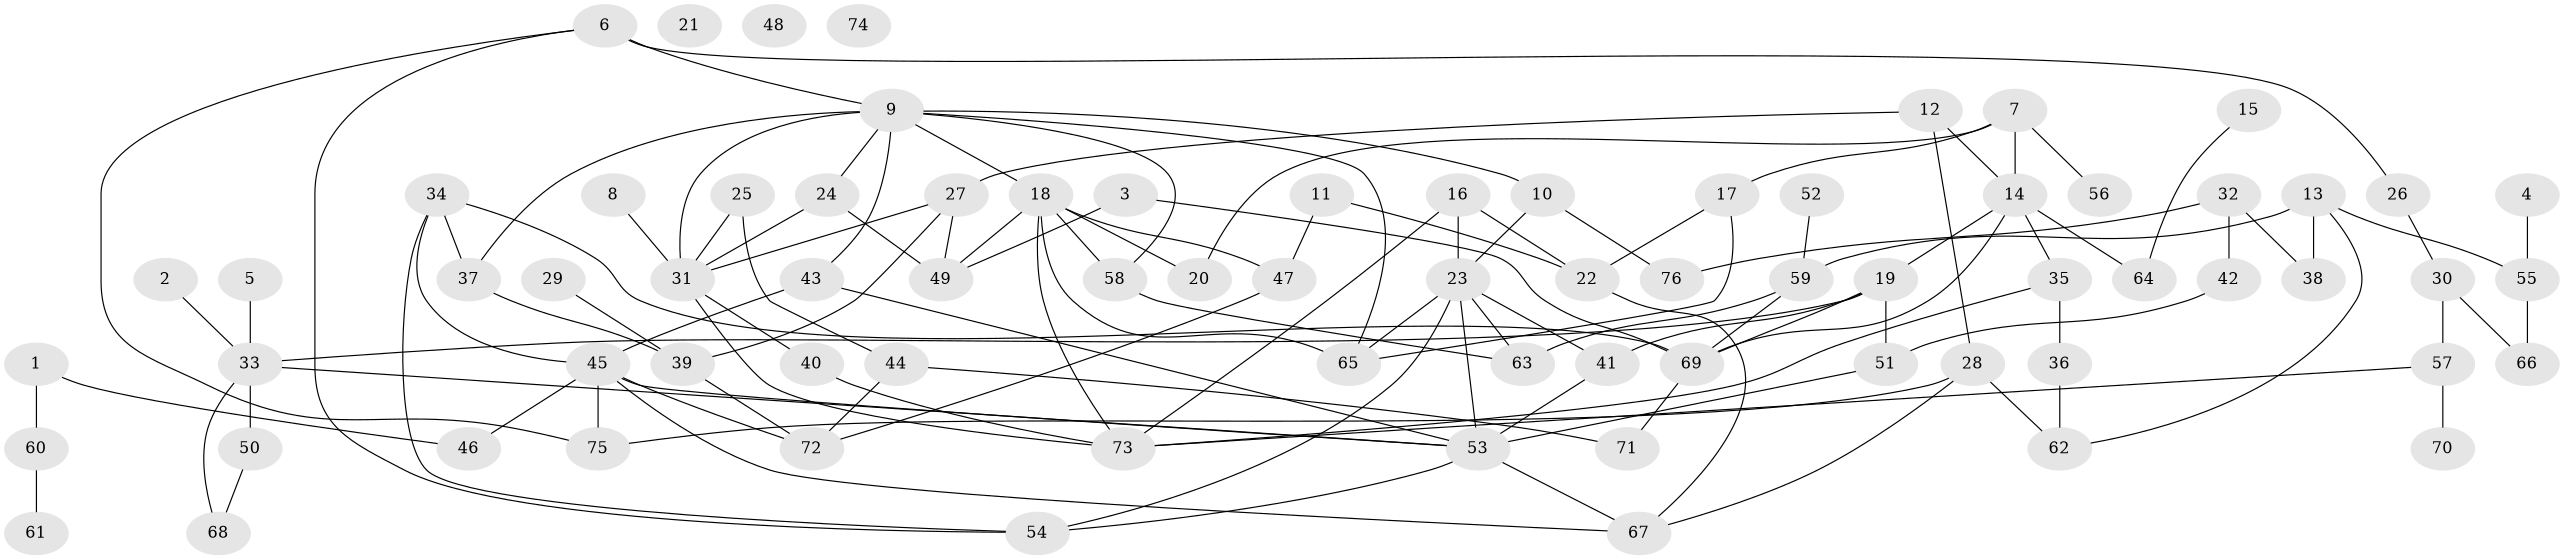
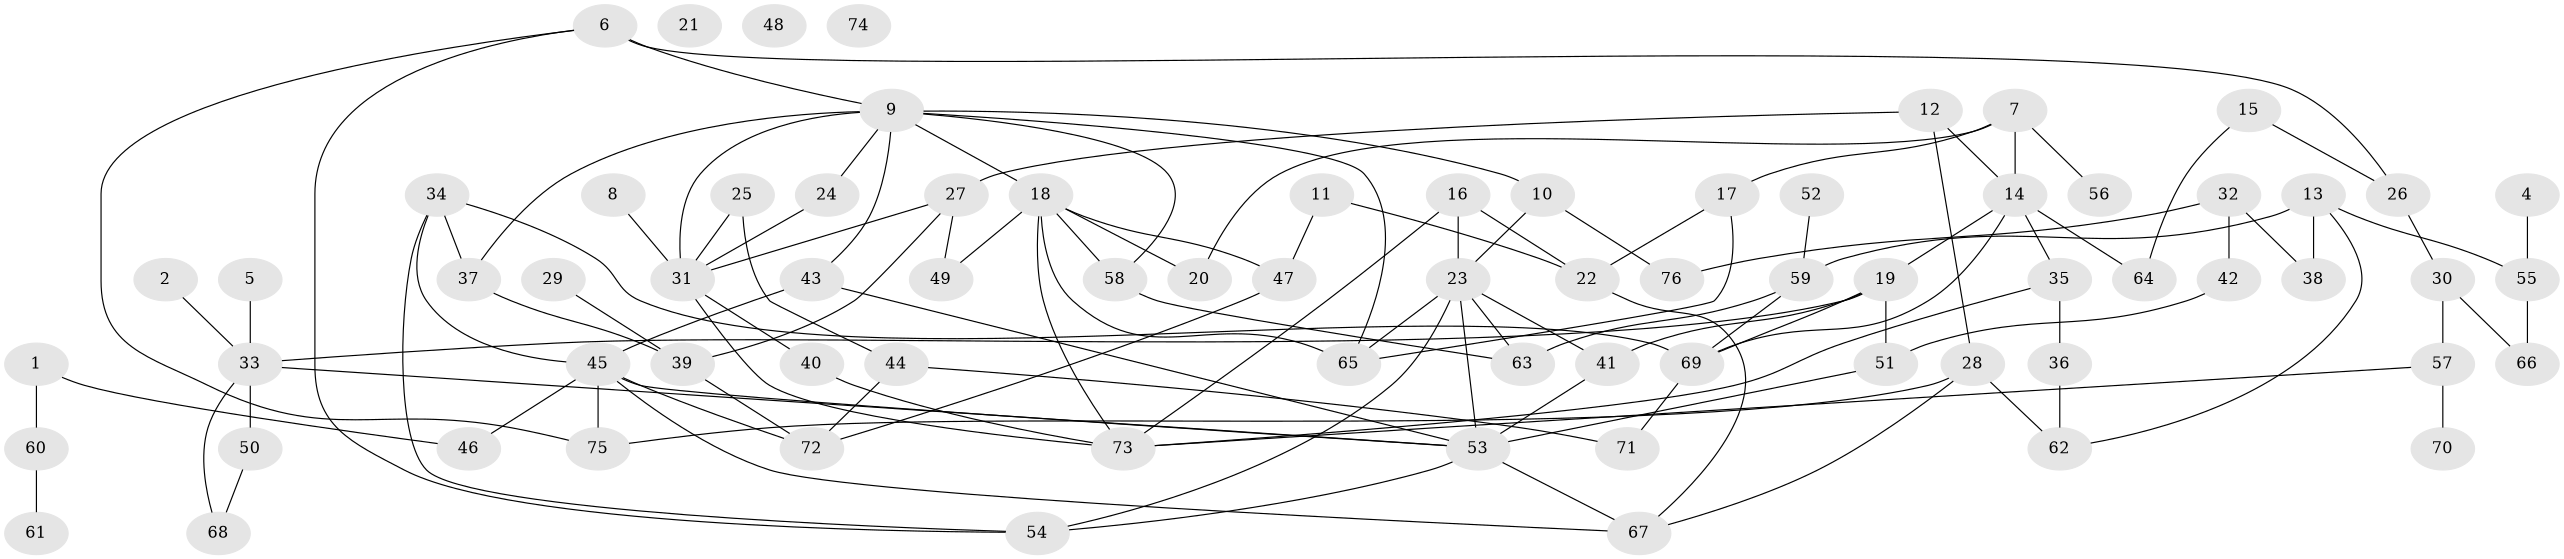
none -> (2323, 153)
(1126, 195) -> none
(884, 237) -> none
